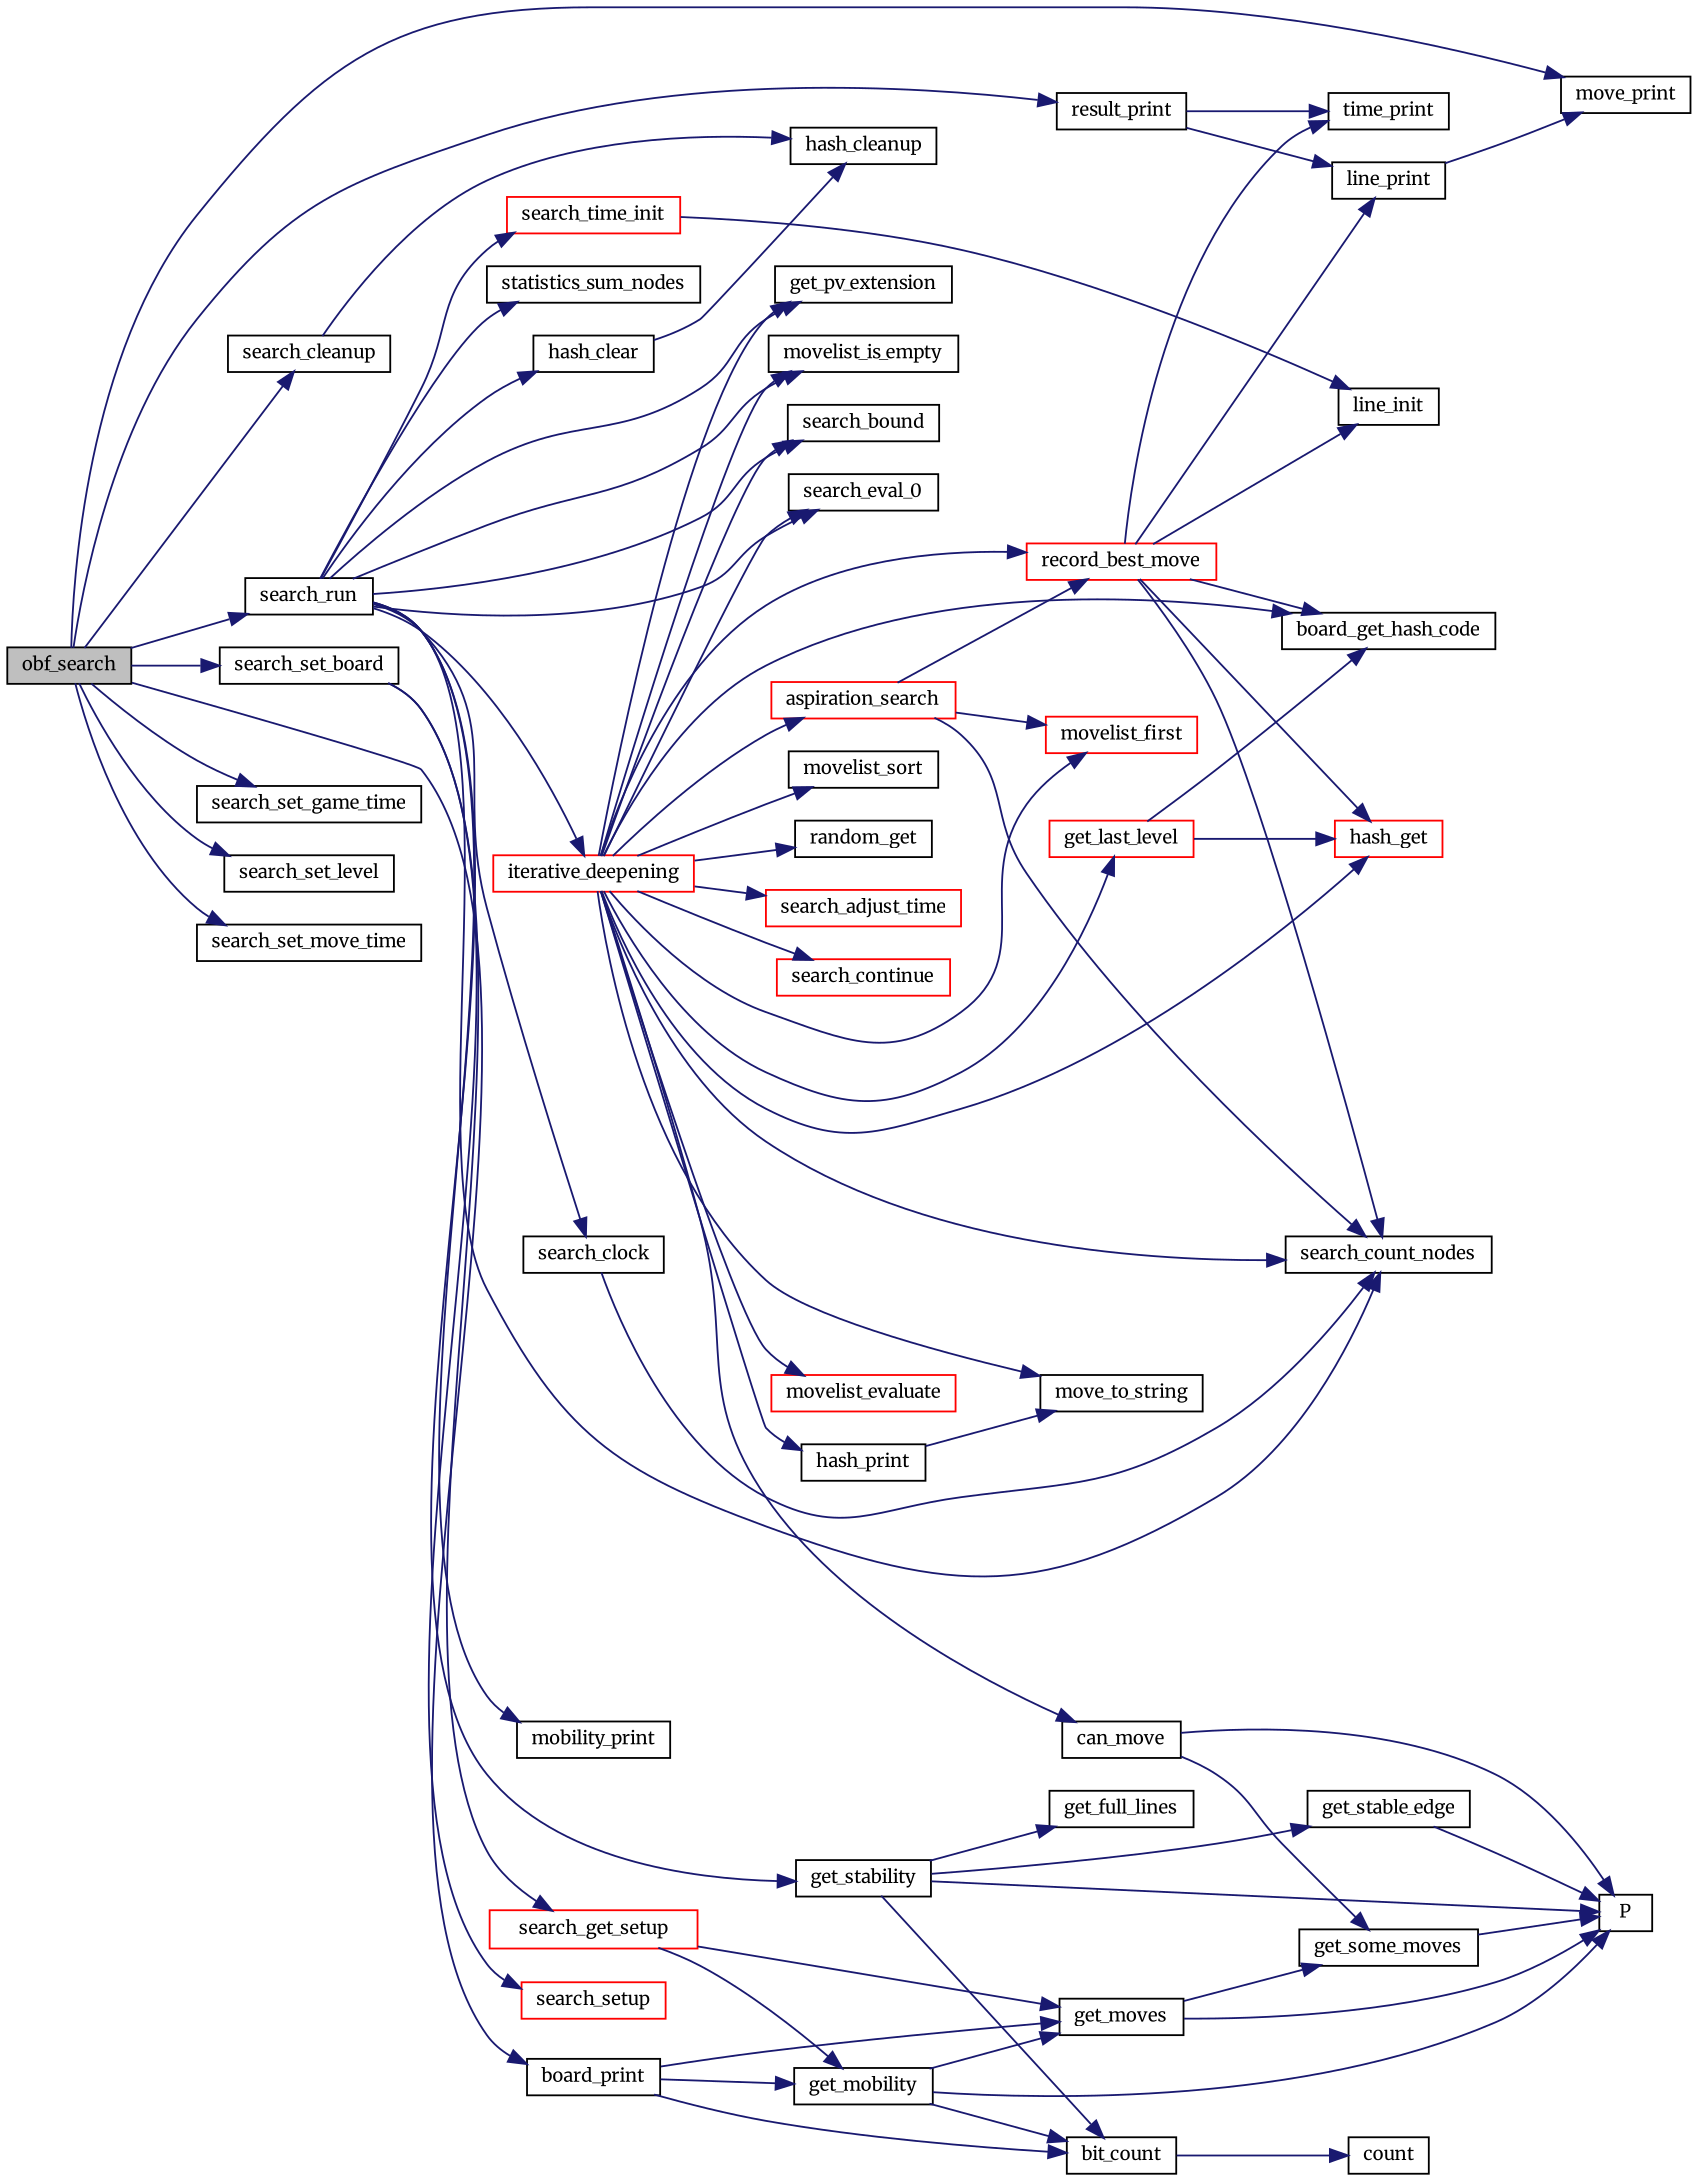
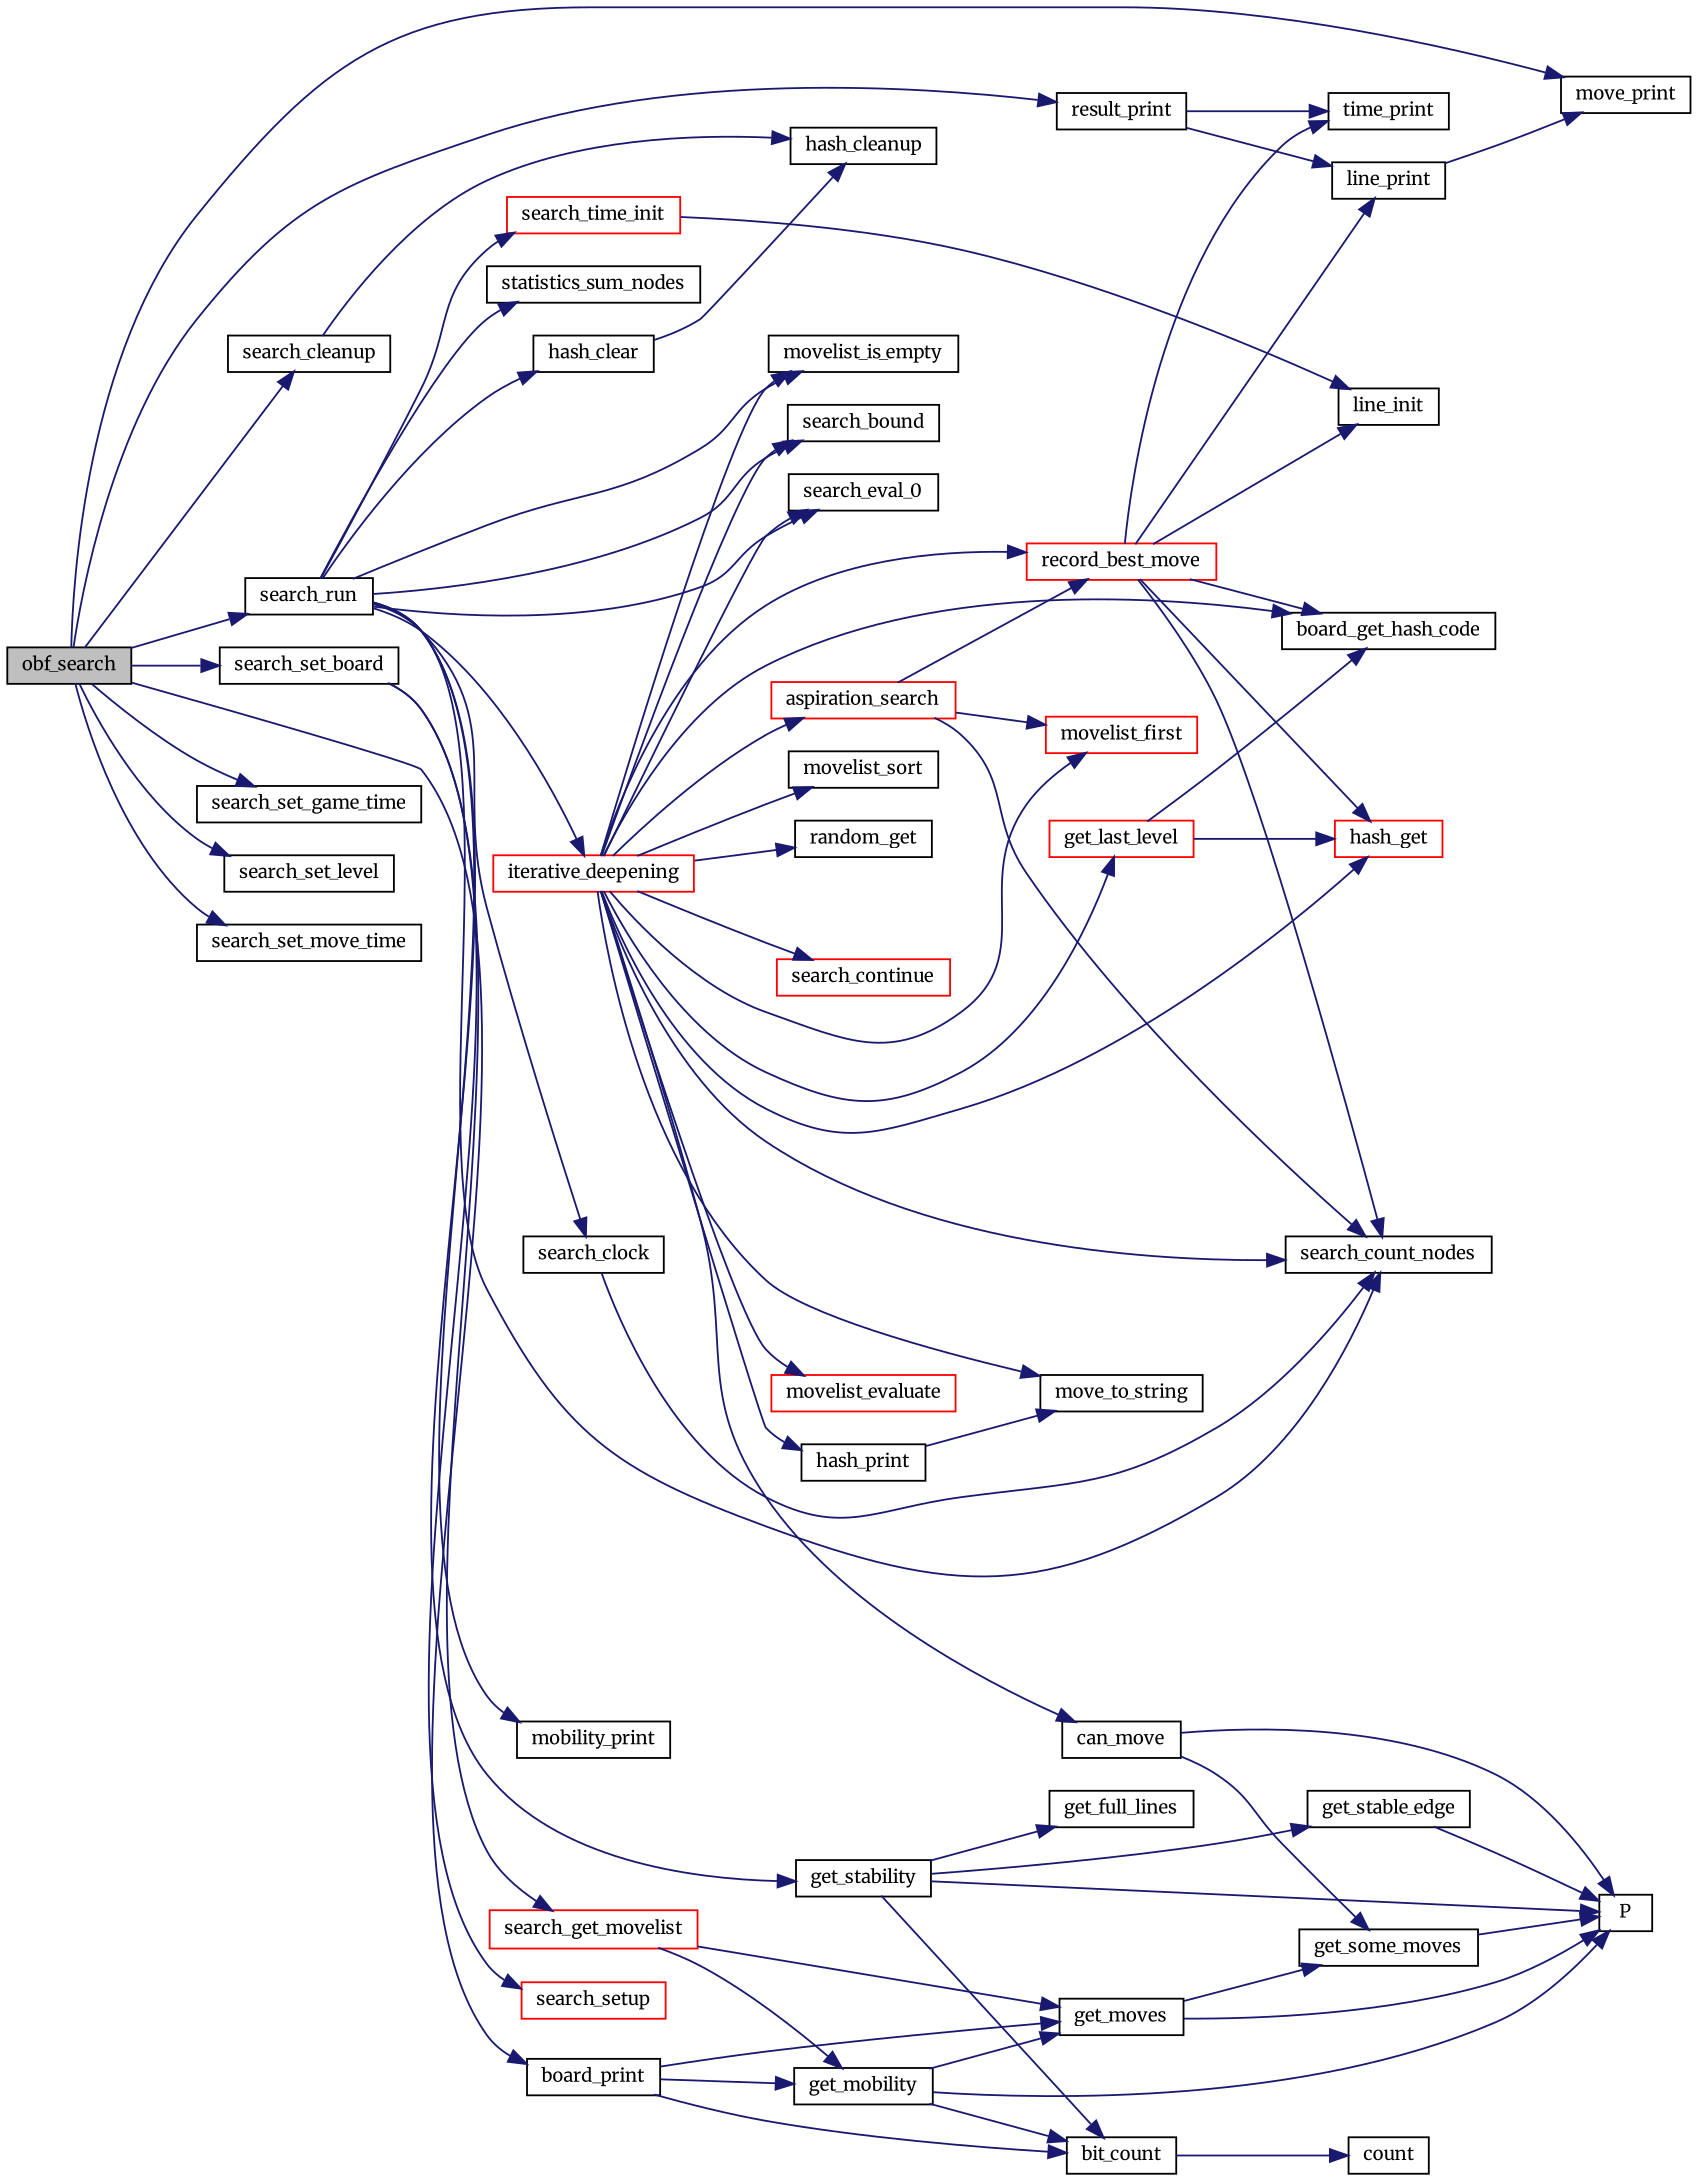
(863, 284) -> none
(863, 908) -> none
(594, 1929) -> (594, 1929)
